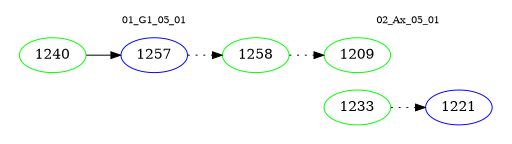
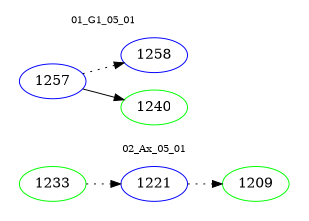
(99, 55) -> (99, 93)
(256, 55) -> (154, 55)
(303, 55) -> (200, 184)
